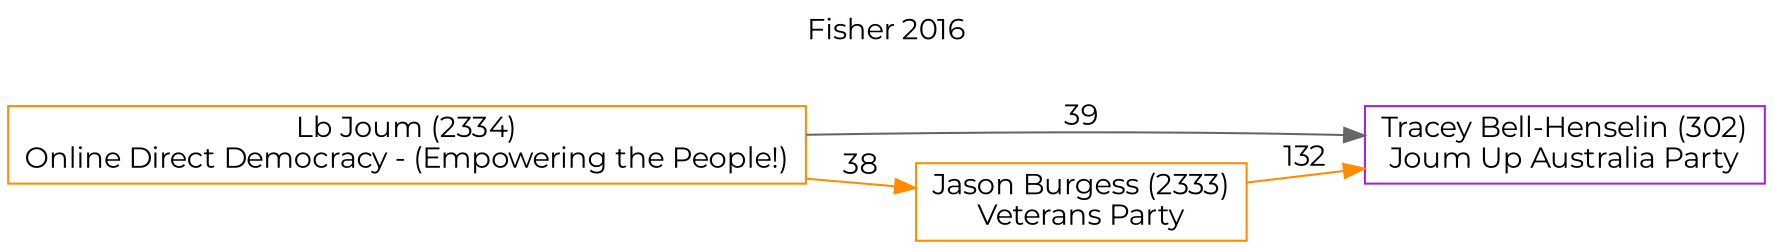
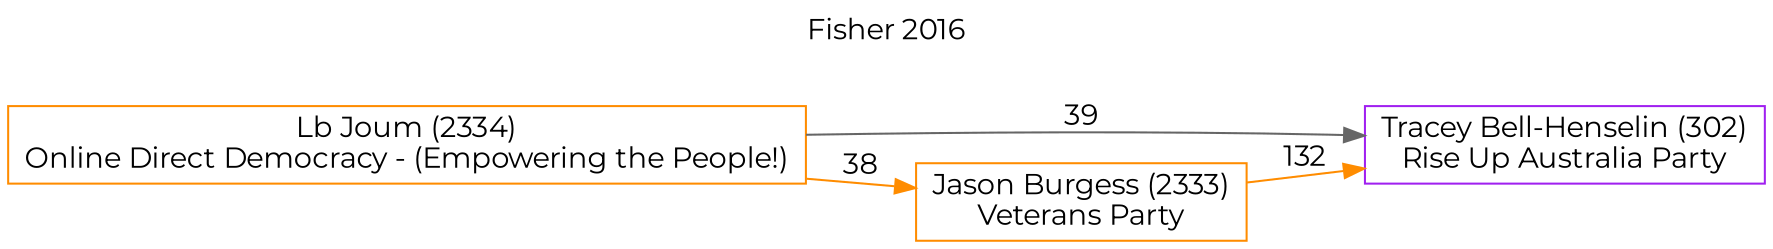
(1565, 145) -> (1565, 145)
